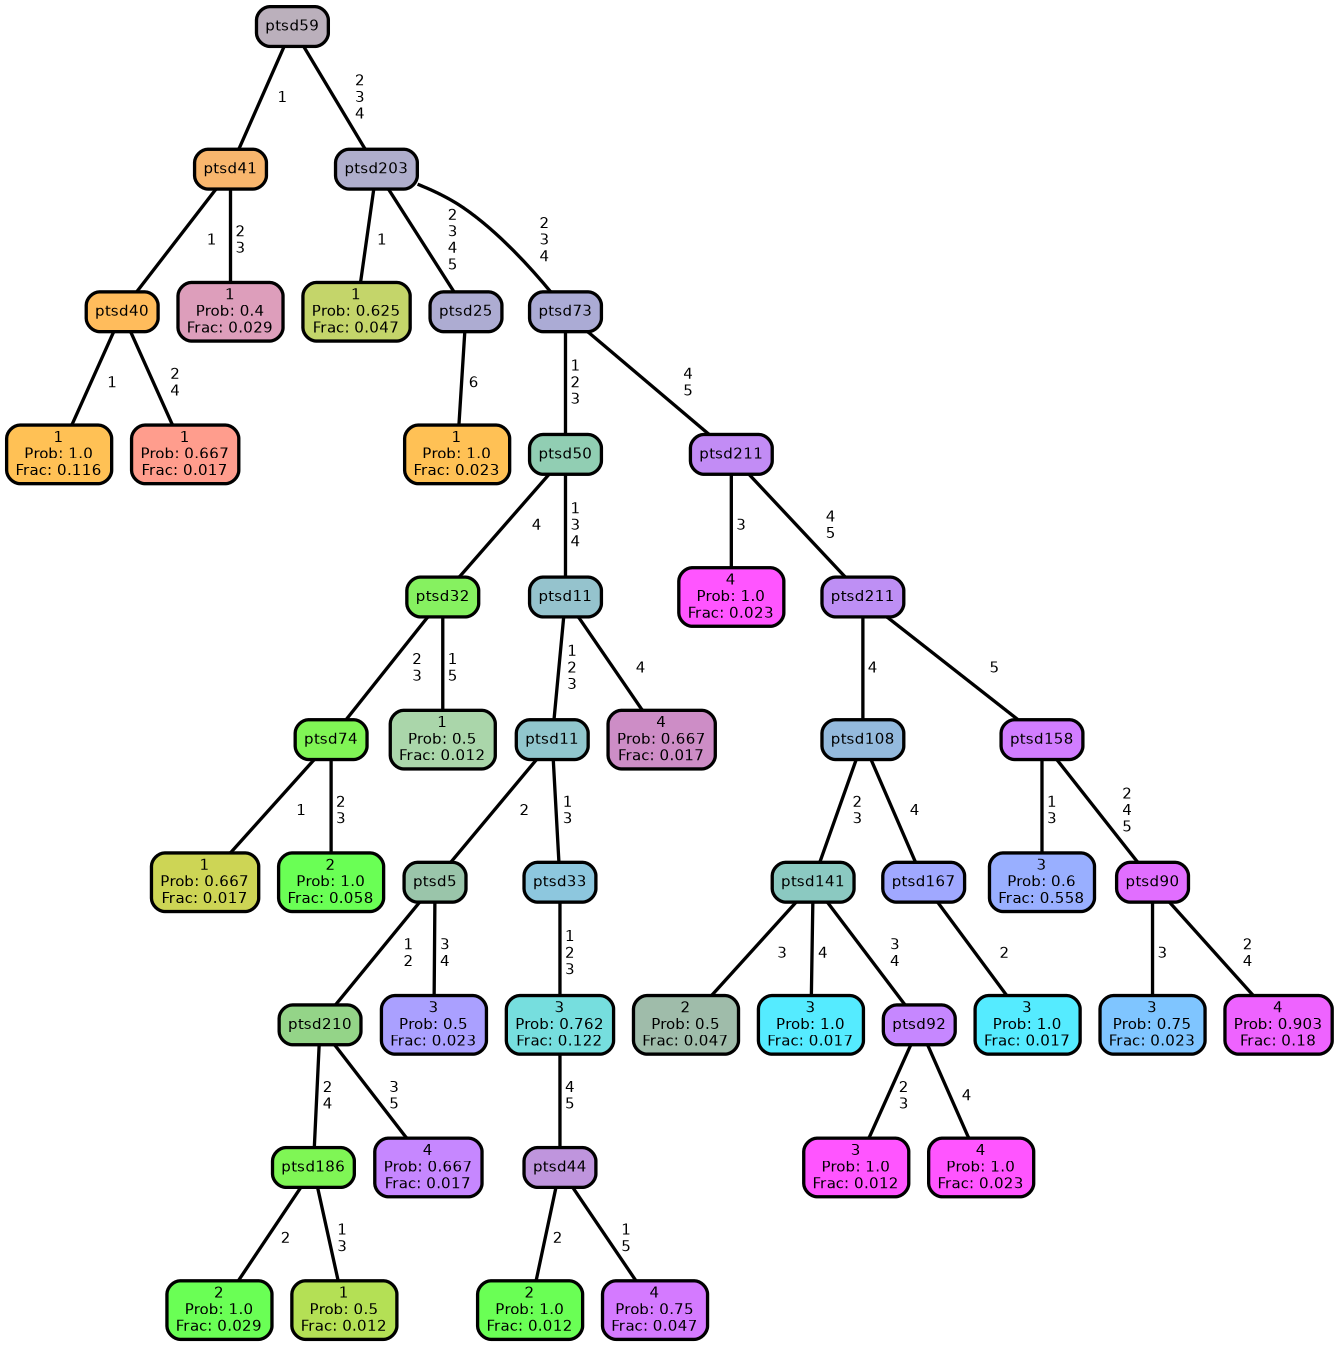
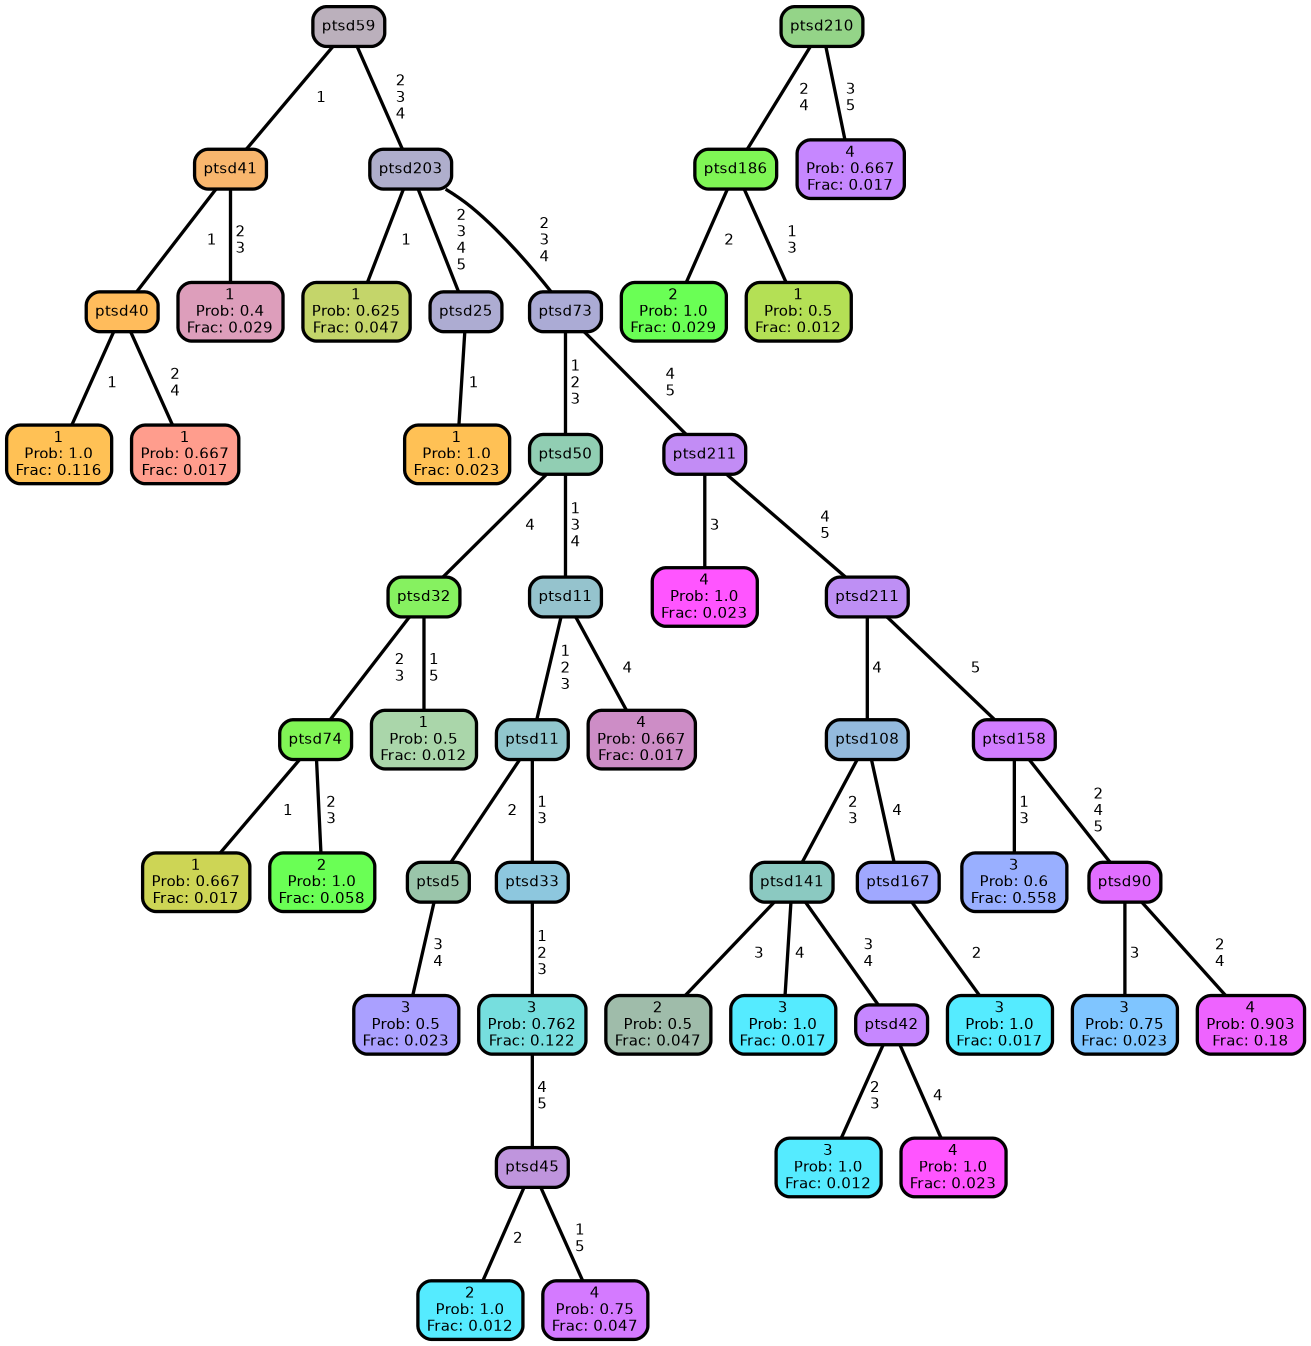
(472, 383) -> (472, 383)
(378, 953) -> none
(919, 1025) -> (892, 1025)
(560, 1167) -> (532, 1167)
(856, 1167) -> (829, 1167)
(530, 1310) -> (470, 1310)
